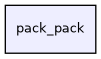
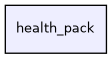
(51, 29) -> (56, 29)
